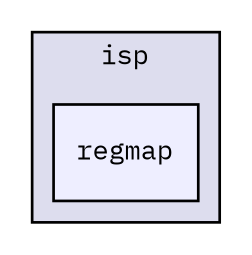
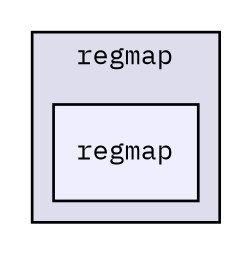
(126, 58) -> (126, 58)
